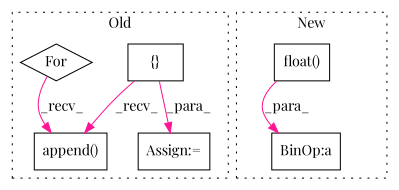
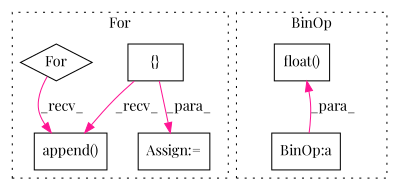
(120, 24) -> (120, 24)
(312, 24) -> (312, 24)
(263, 102) -> (311, 112)
